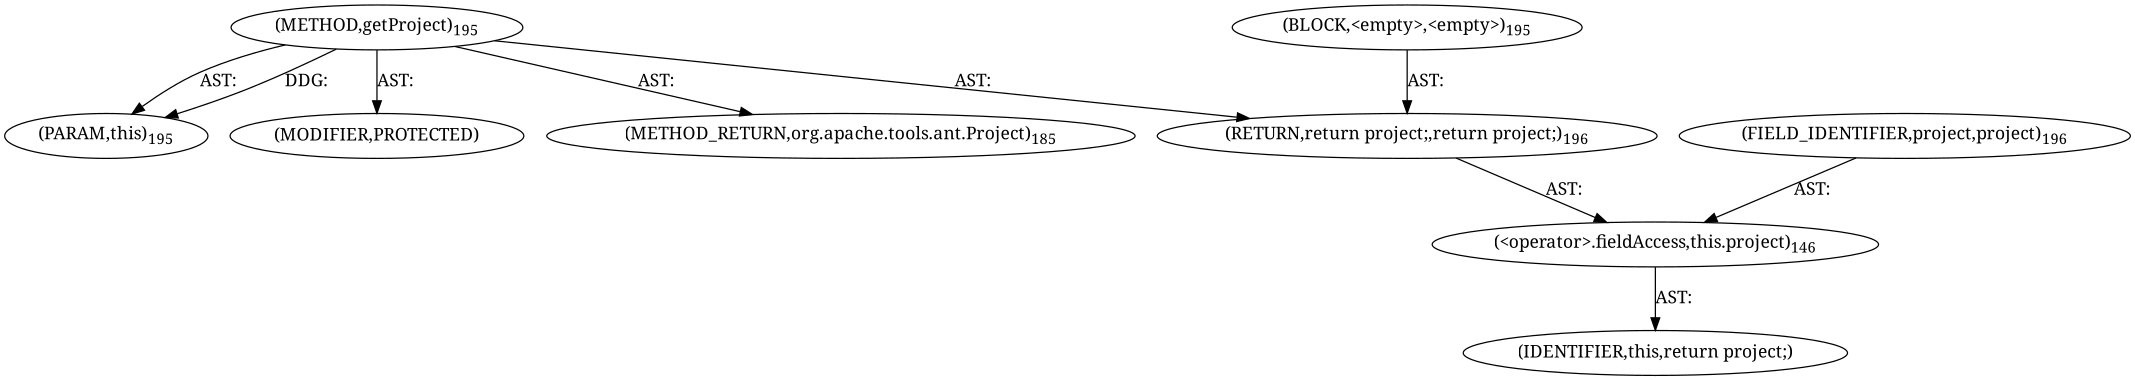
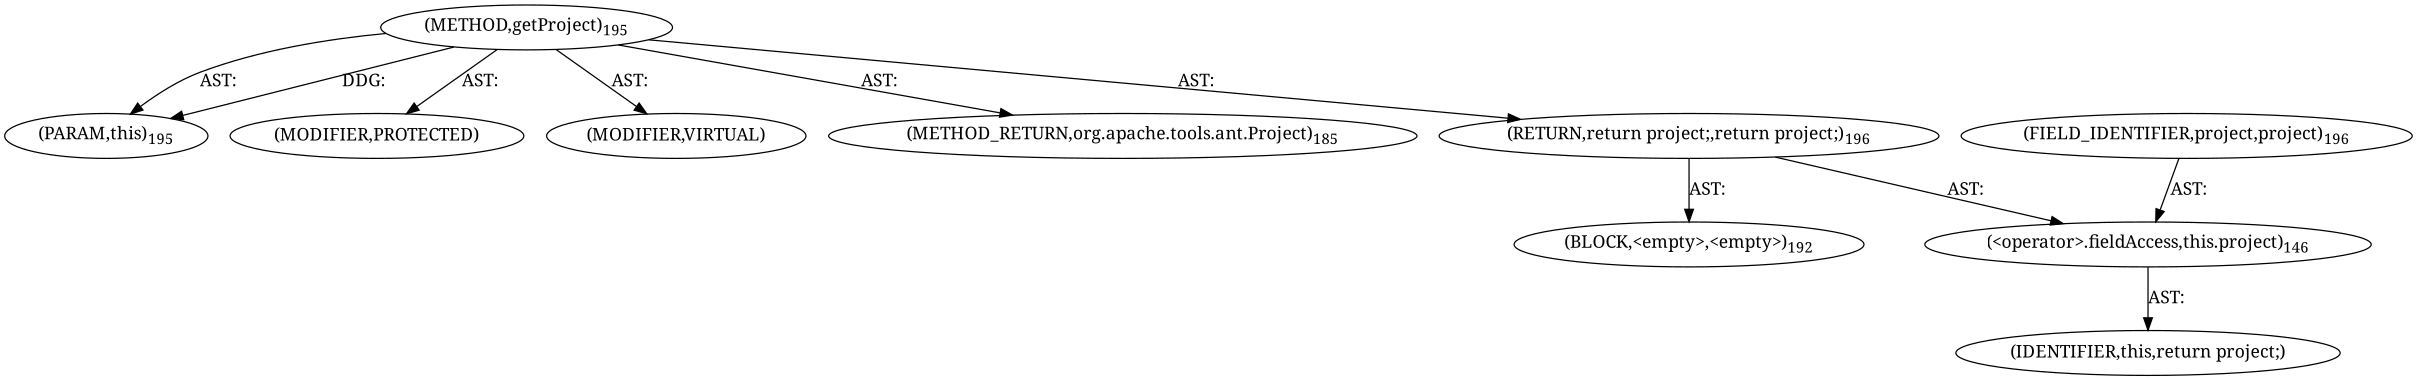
(1519, 26) -> (1801, 243)
(1407, 75) -> (1689, 184)
none -> (676, 136)
